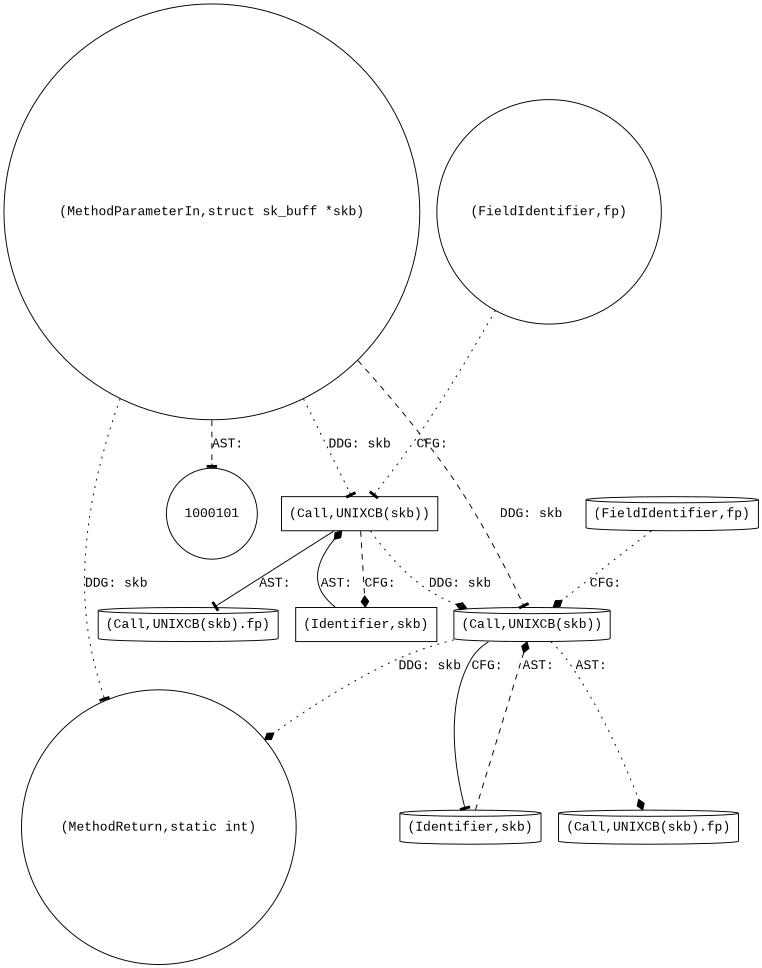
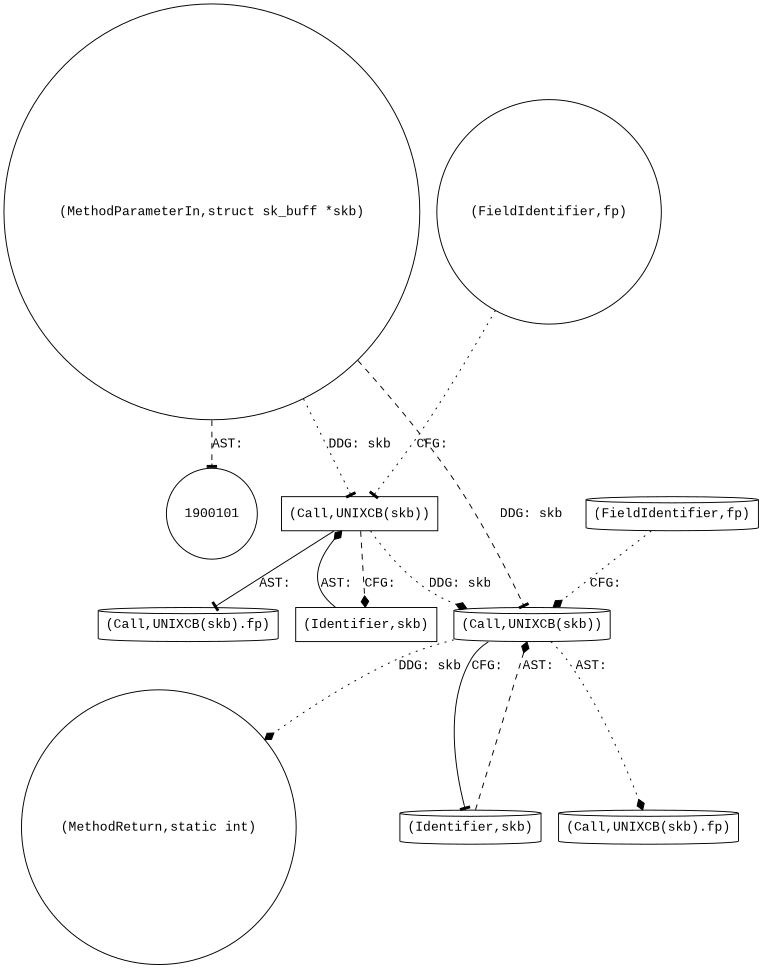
(212, 514) -> (212, 514)
(86, 546) -> none
